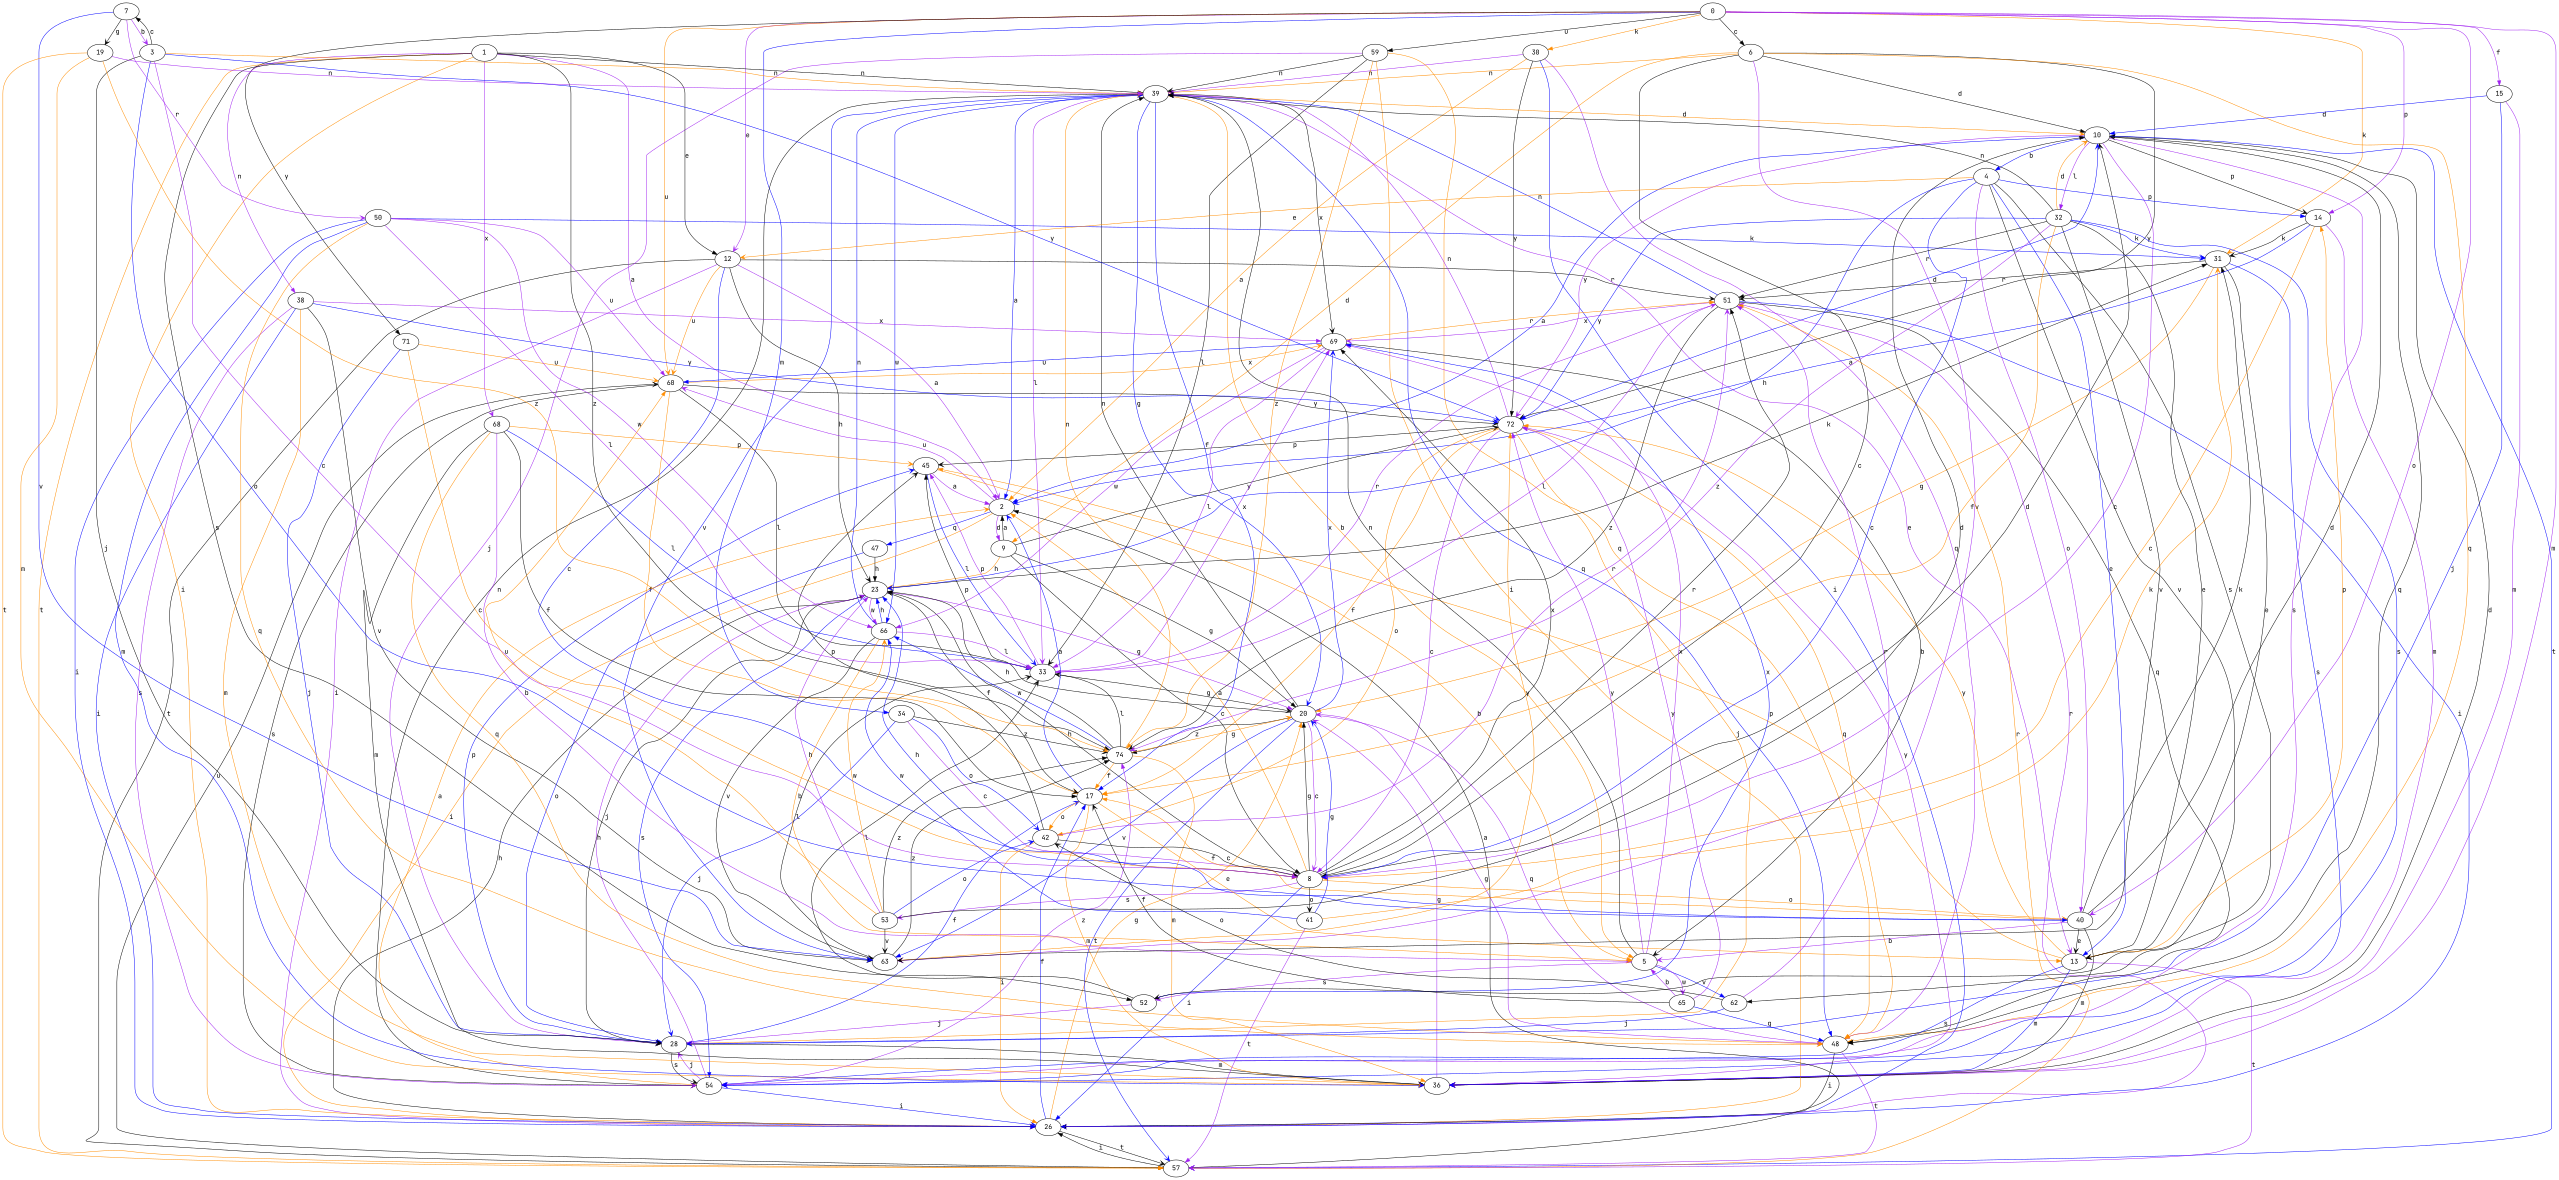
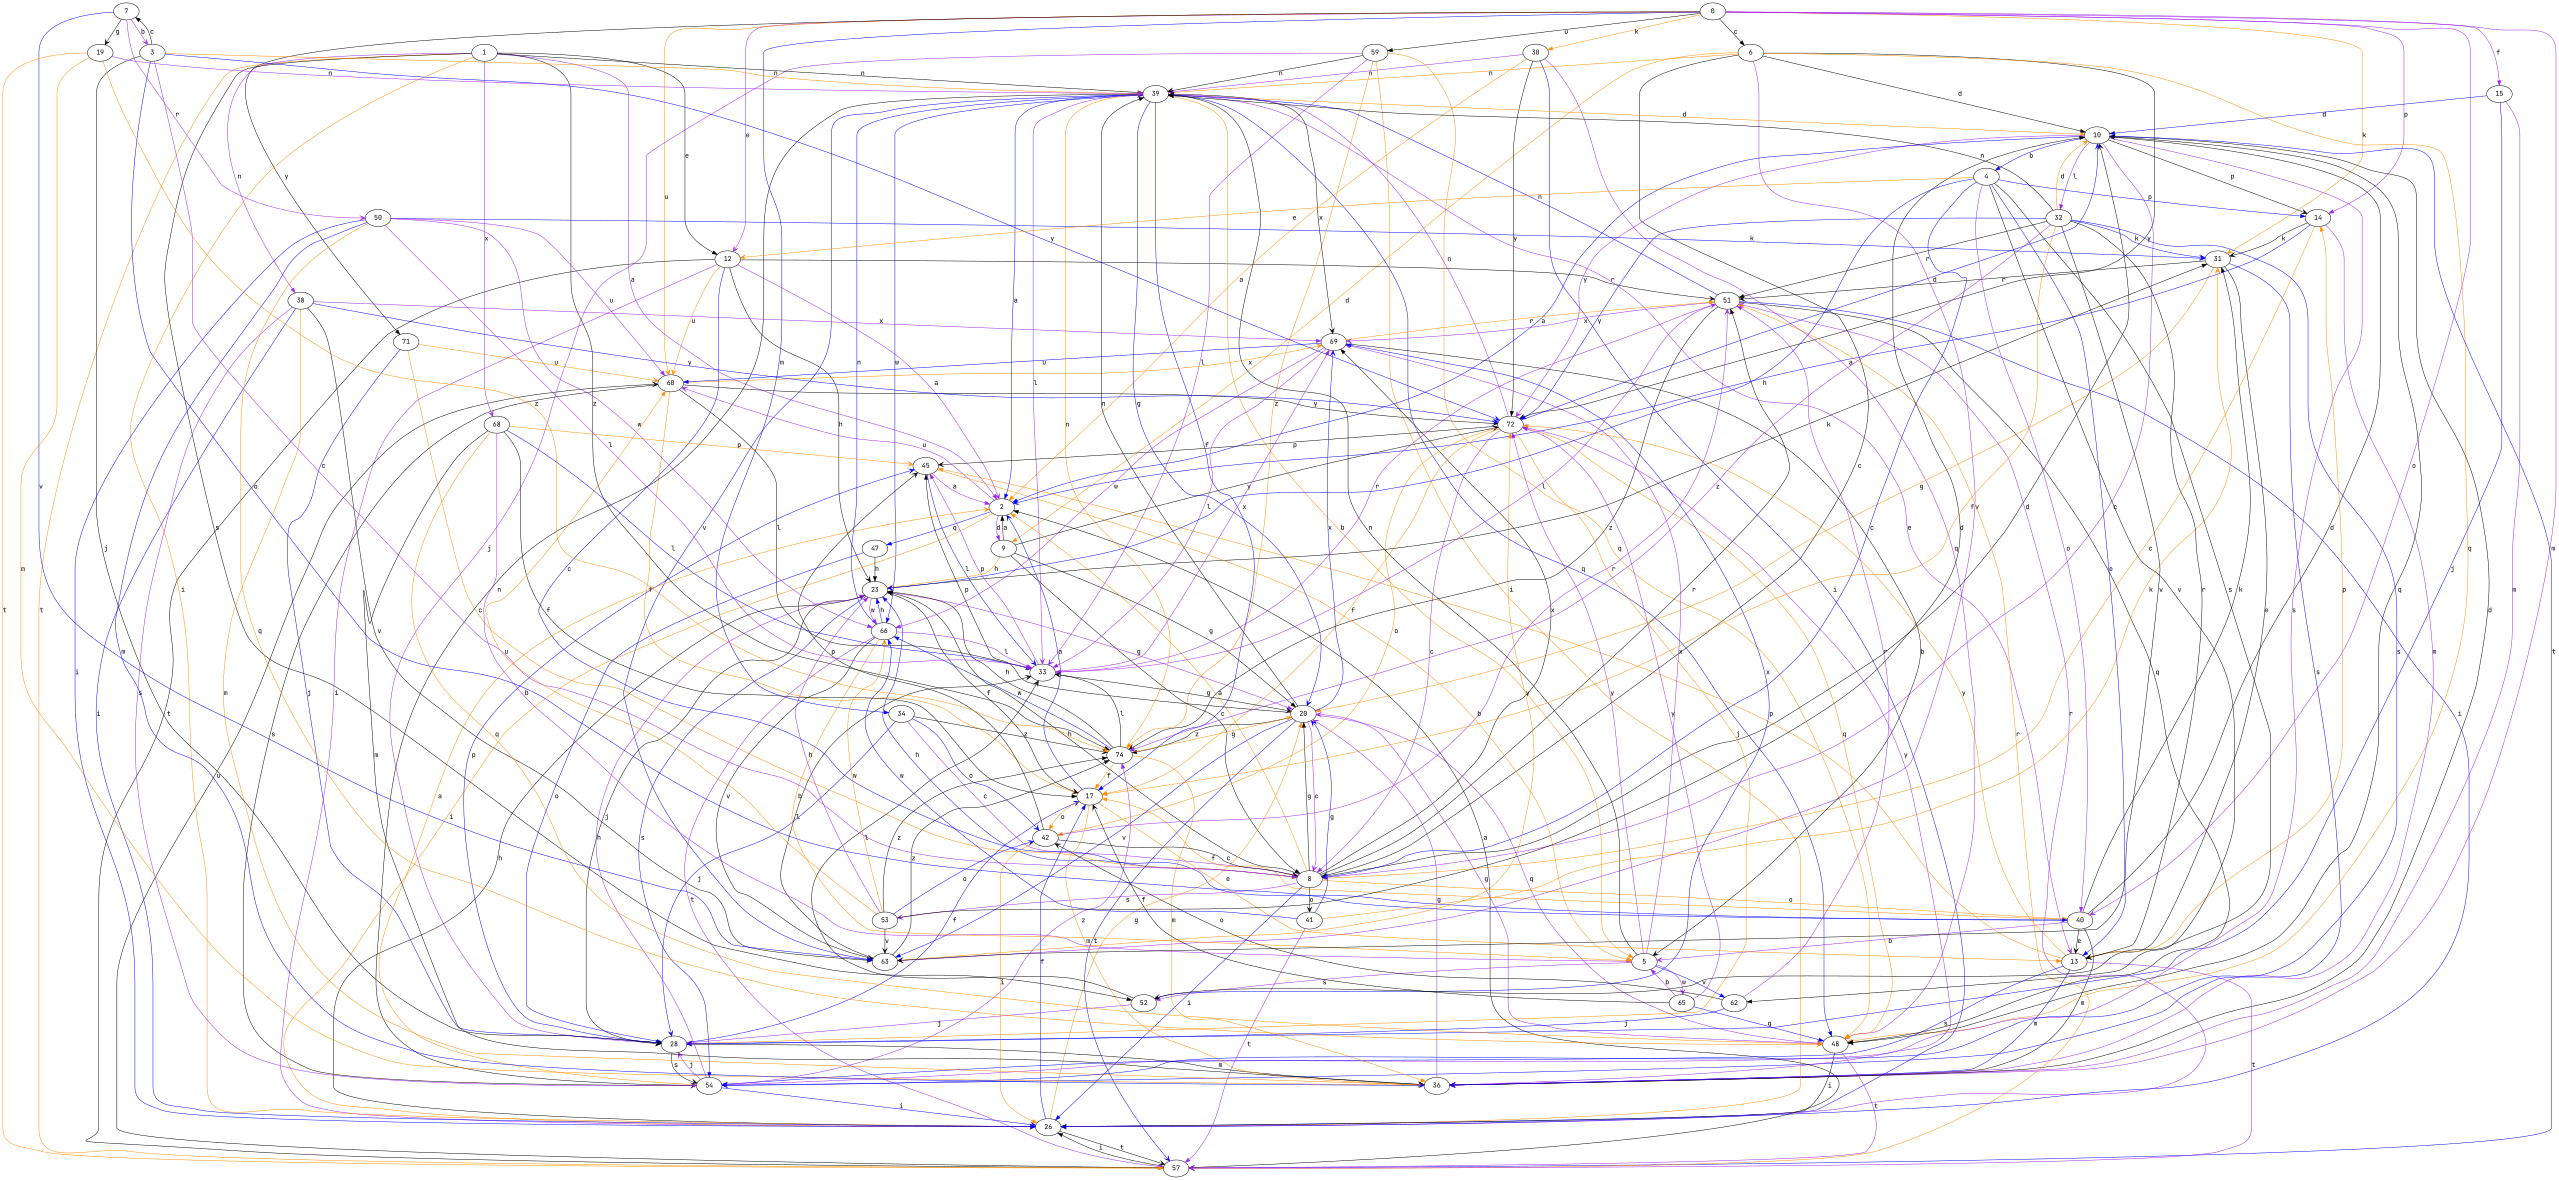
(1204, 343) -> (1204, 343)
(2204, 590) -> (2204, 590)
none -> (749, 991)
